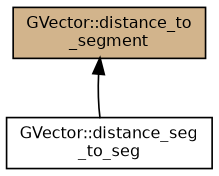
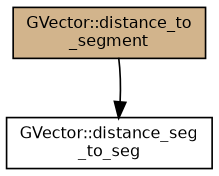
(98, 96) -> (120, 80)
